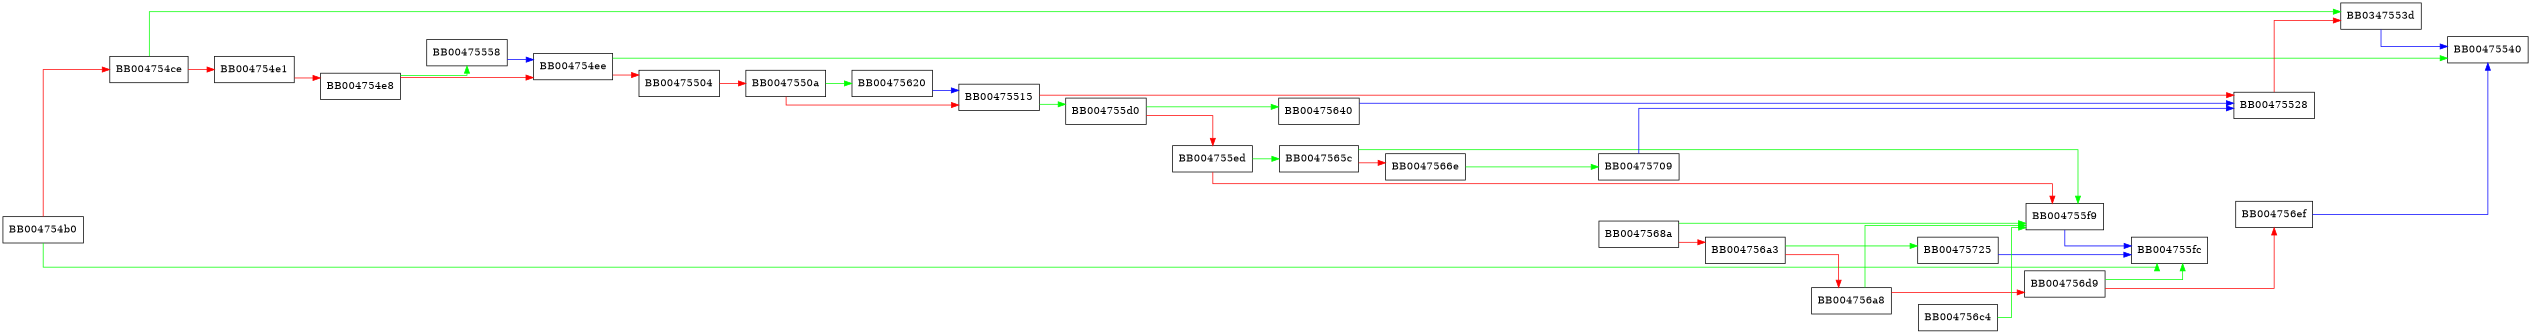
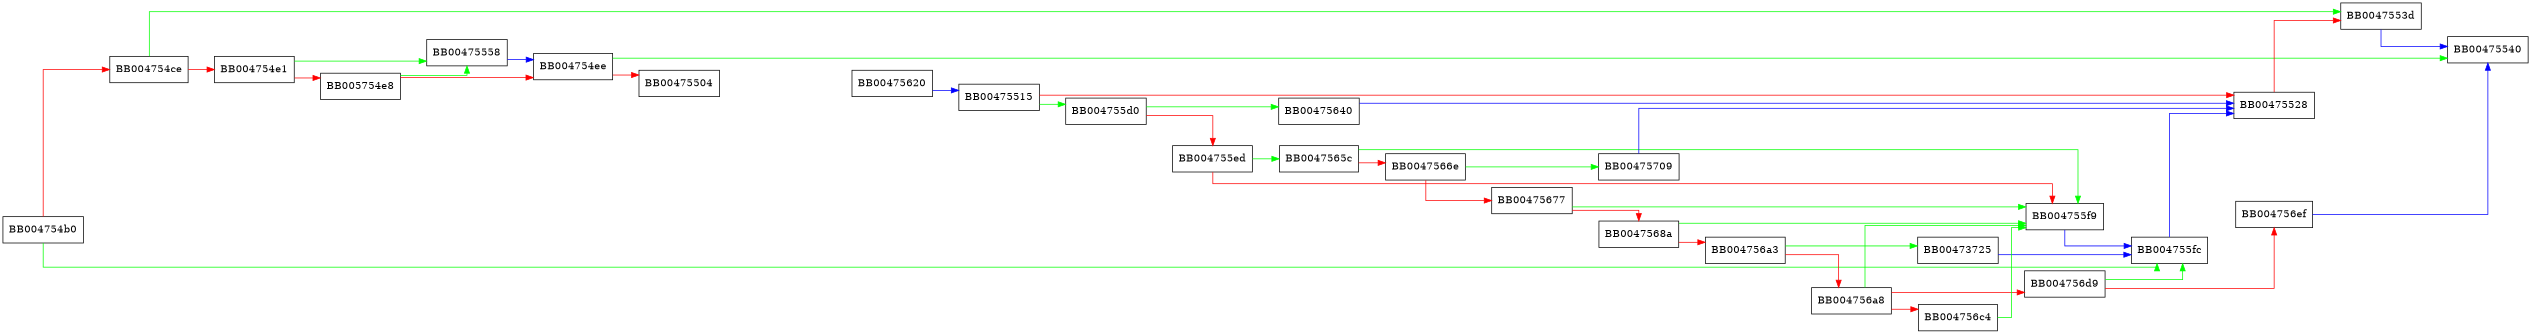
(2381, 16) -> (2381, 16)
none -> (357, 61)
(786, 83) -> none
(360, 86) -> (360, 86)
none -> (2169, 147)
none -> (1532, 201)
(1958, 250) -> (1958, 250)
none -> (1901, 309)
